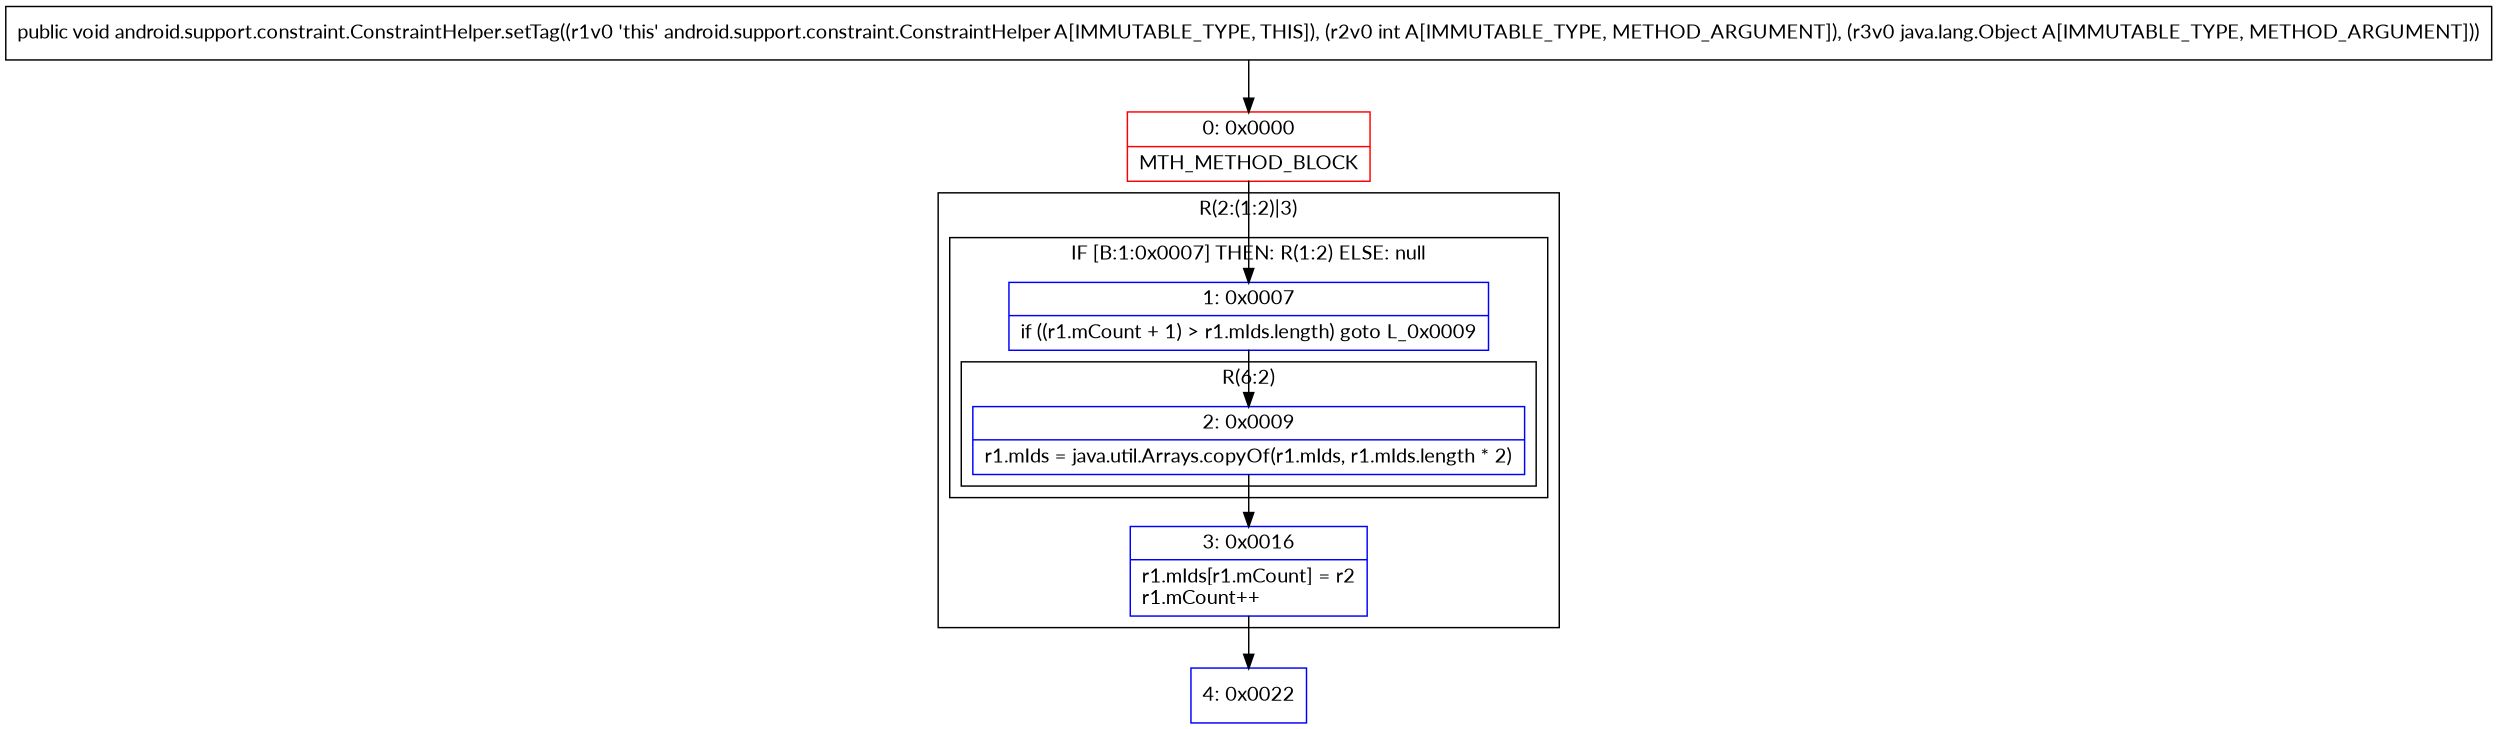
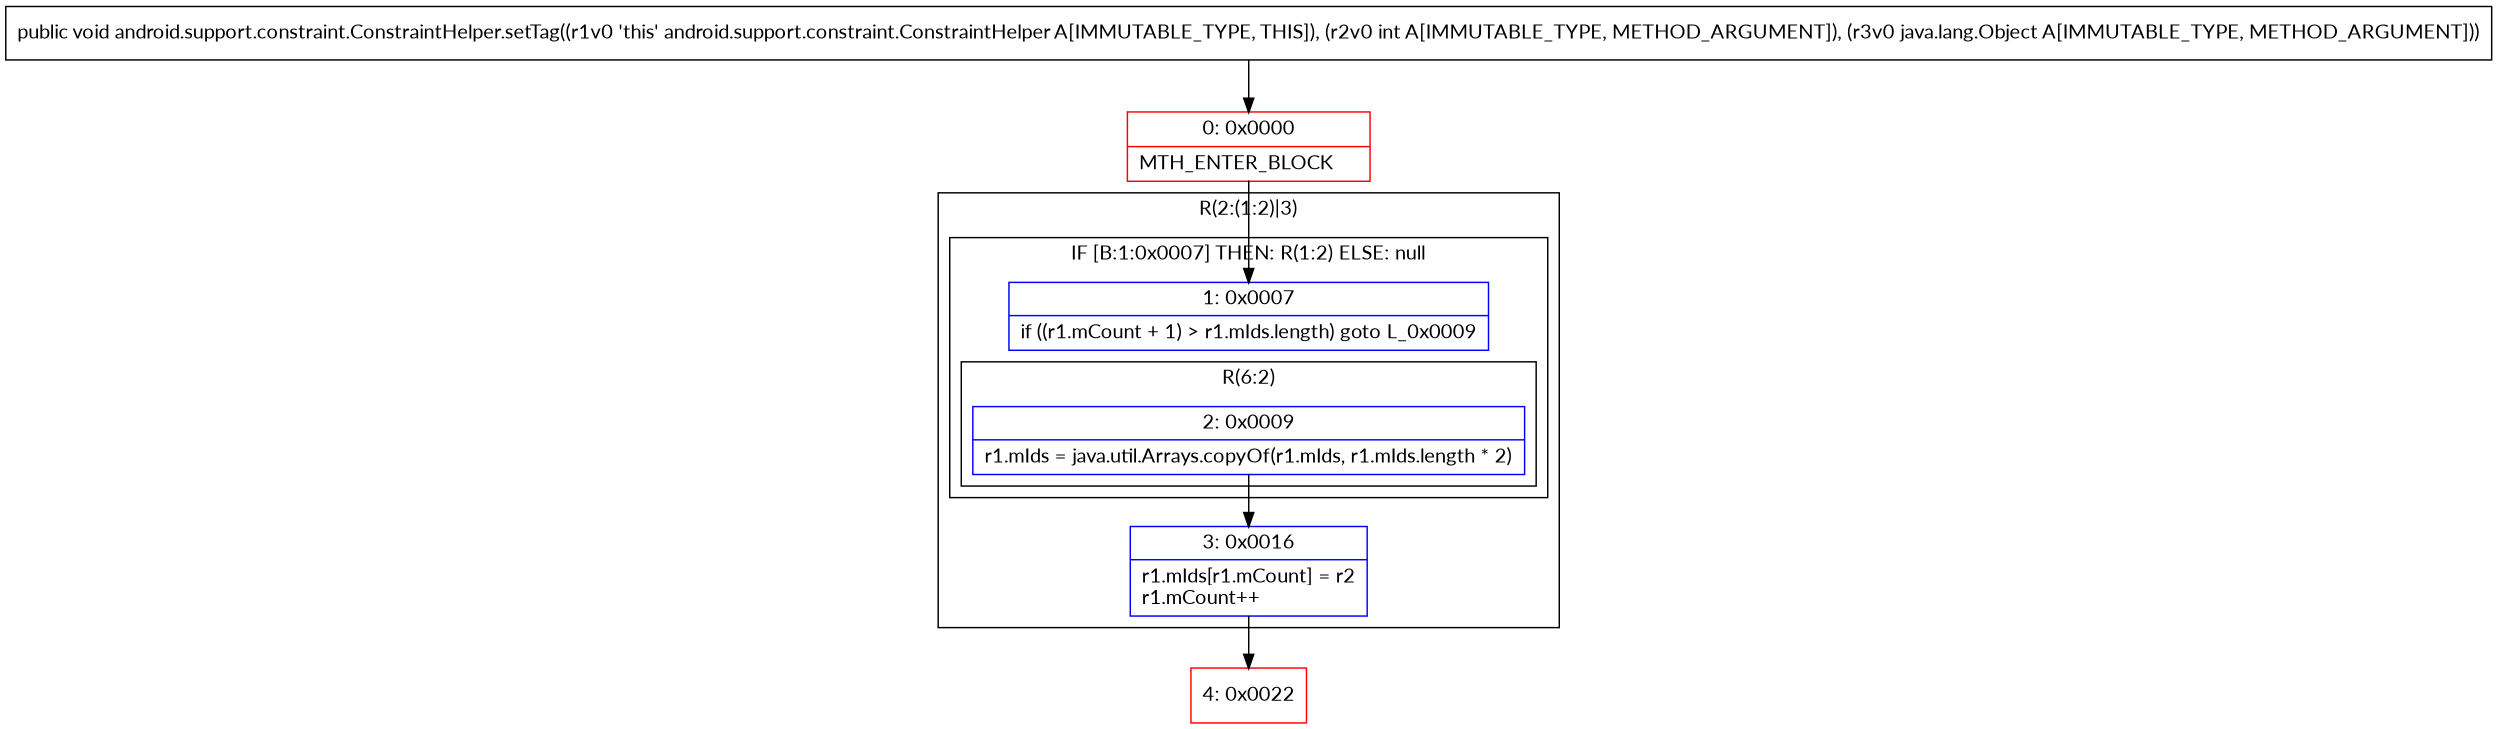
(1249, 163) -> (1236, 163)
(1249, 371) -> none
(1249, 696) -> (1249, 696)
